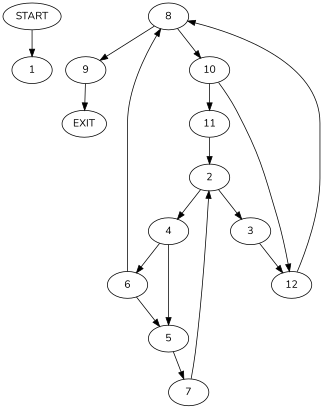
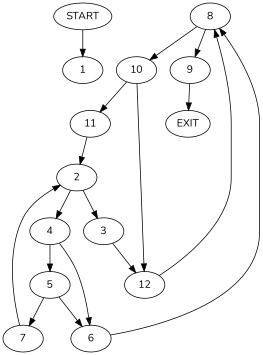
(146, 309) -> (68, 309)
